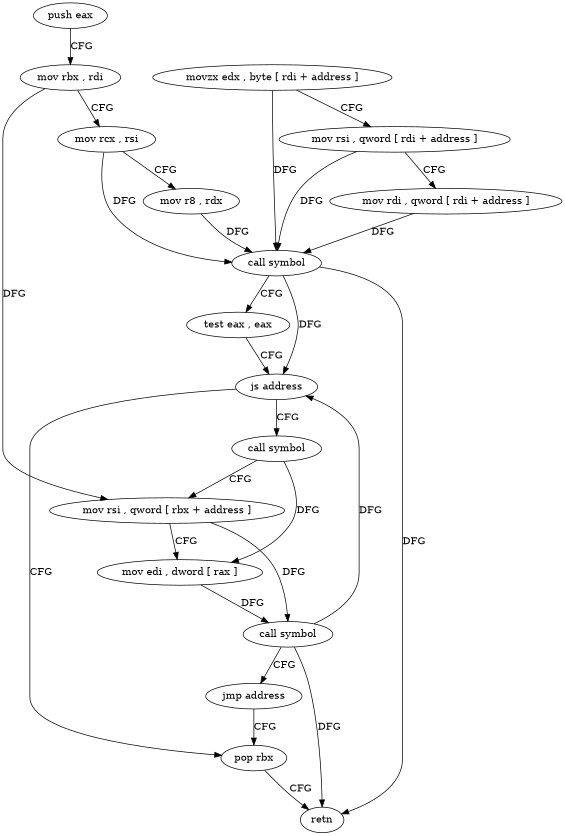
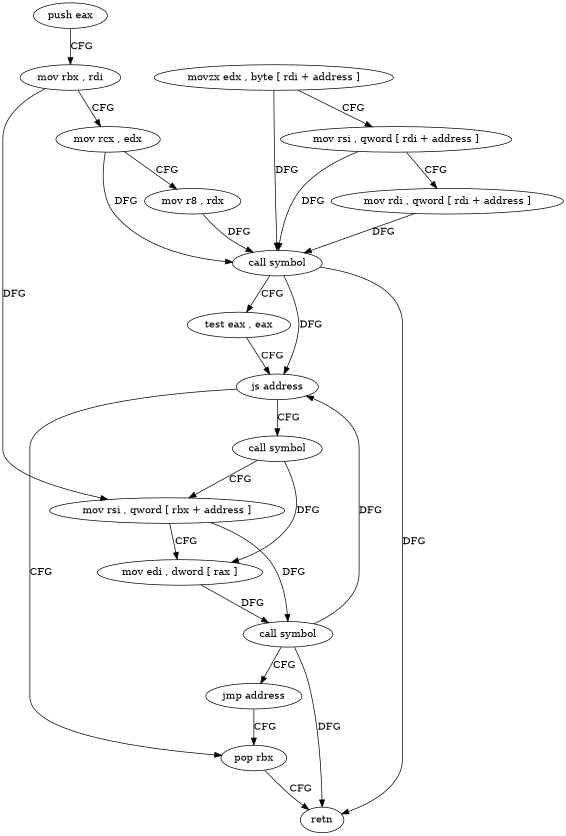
(107, 139) -> (108, 139)
